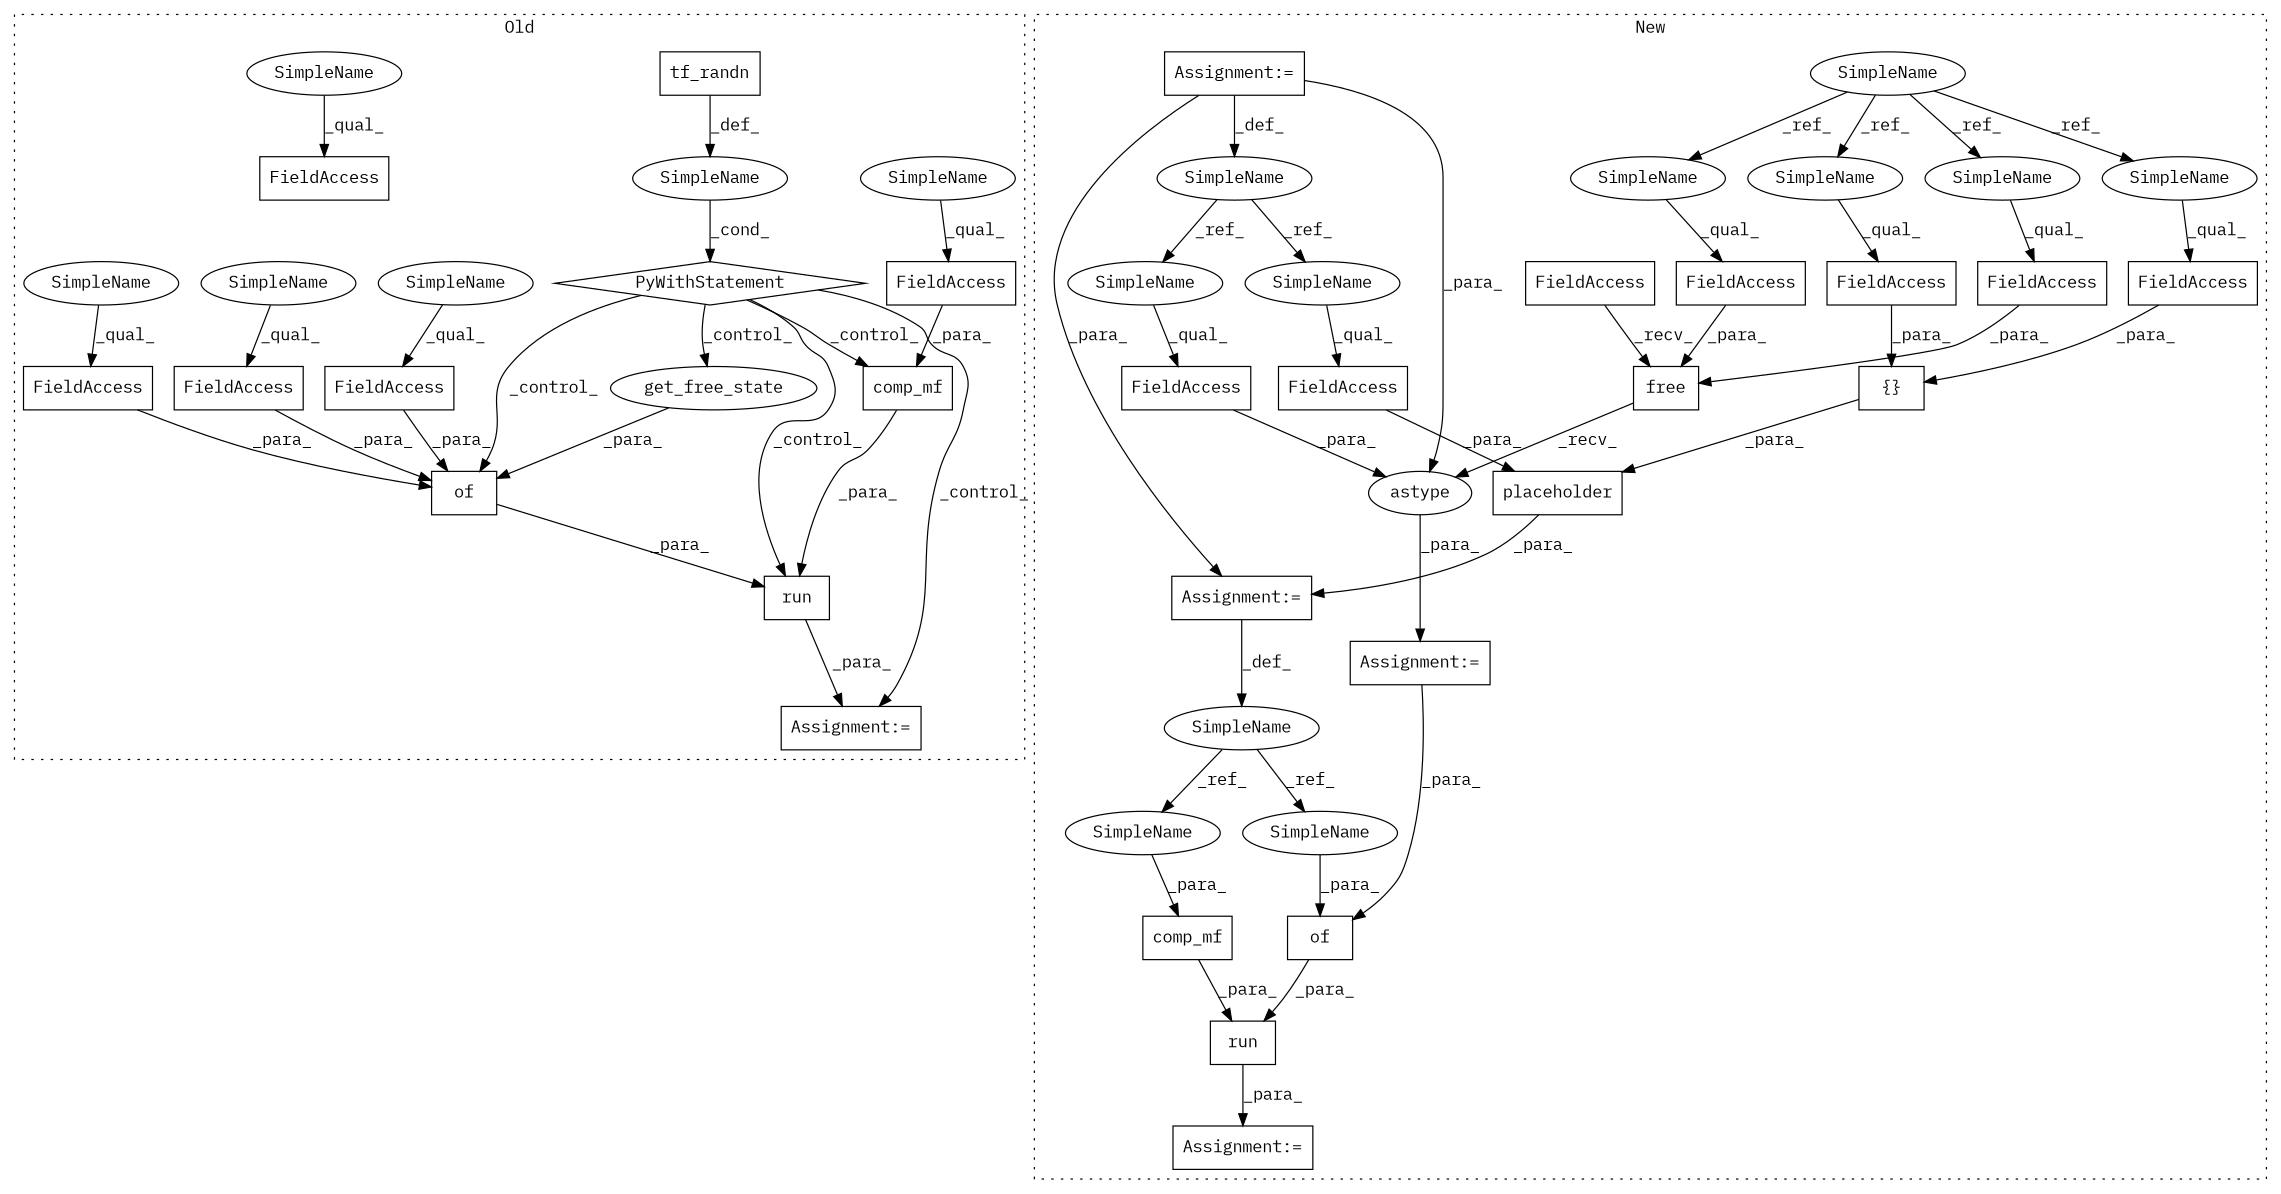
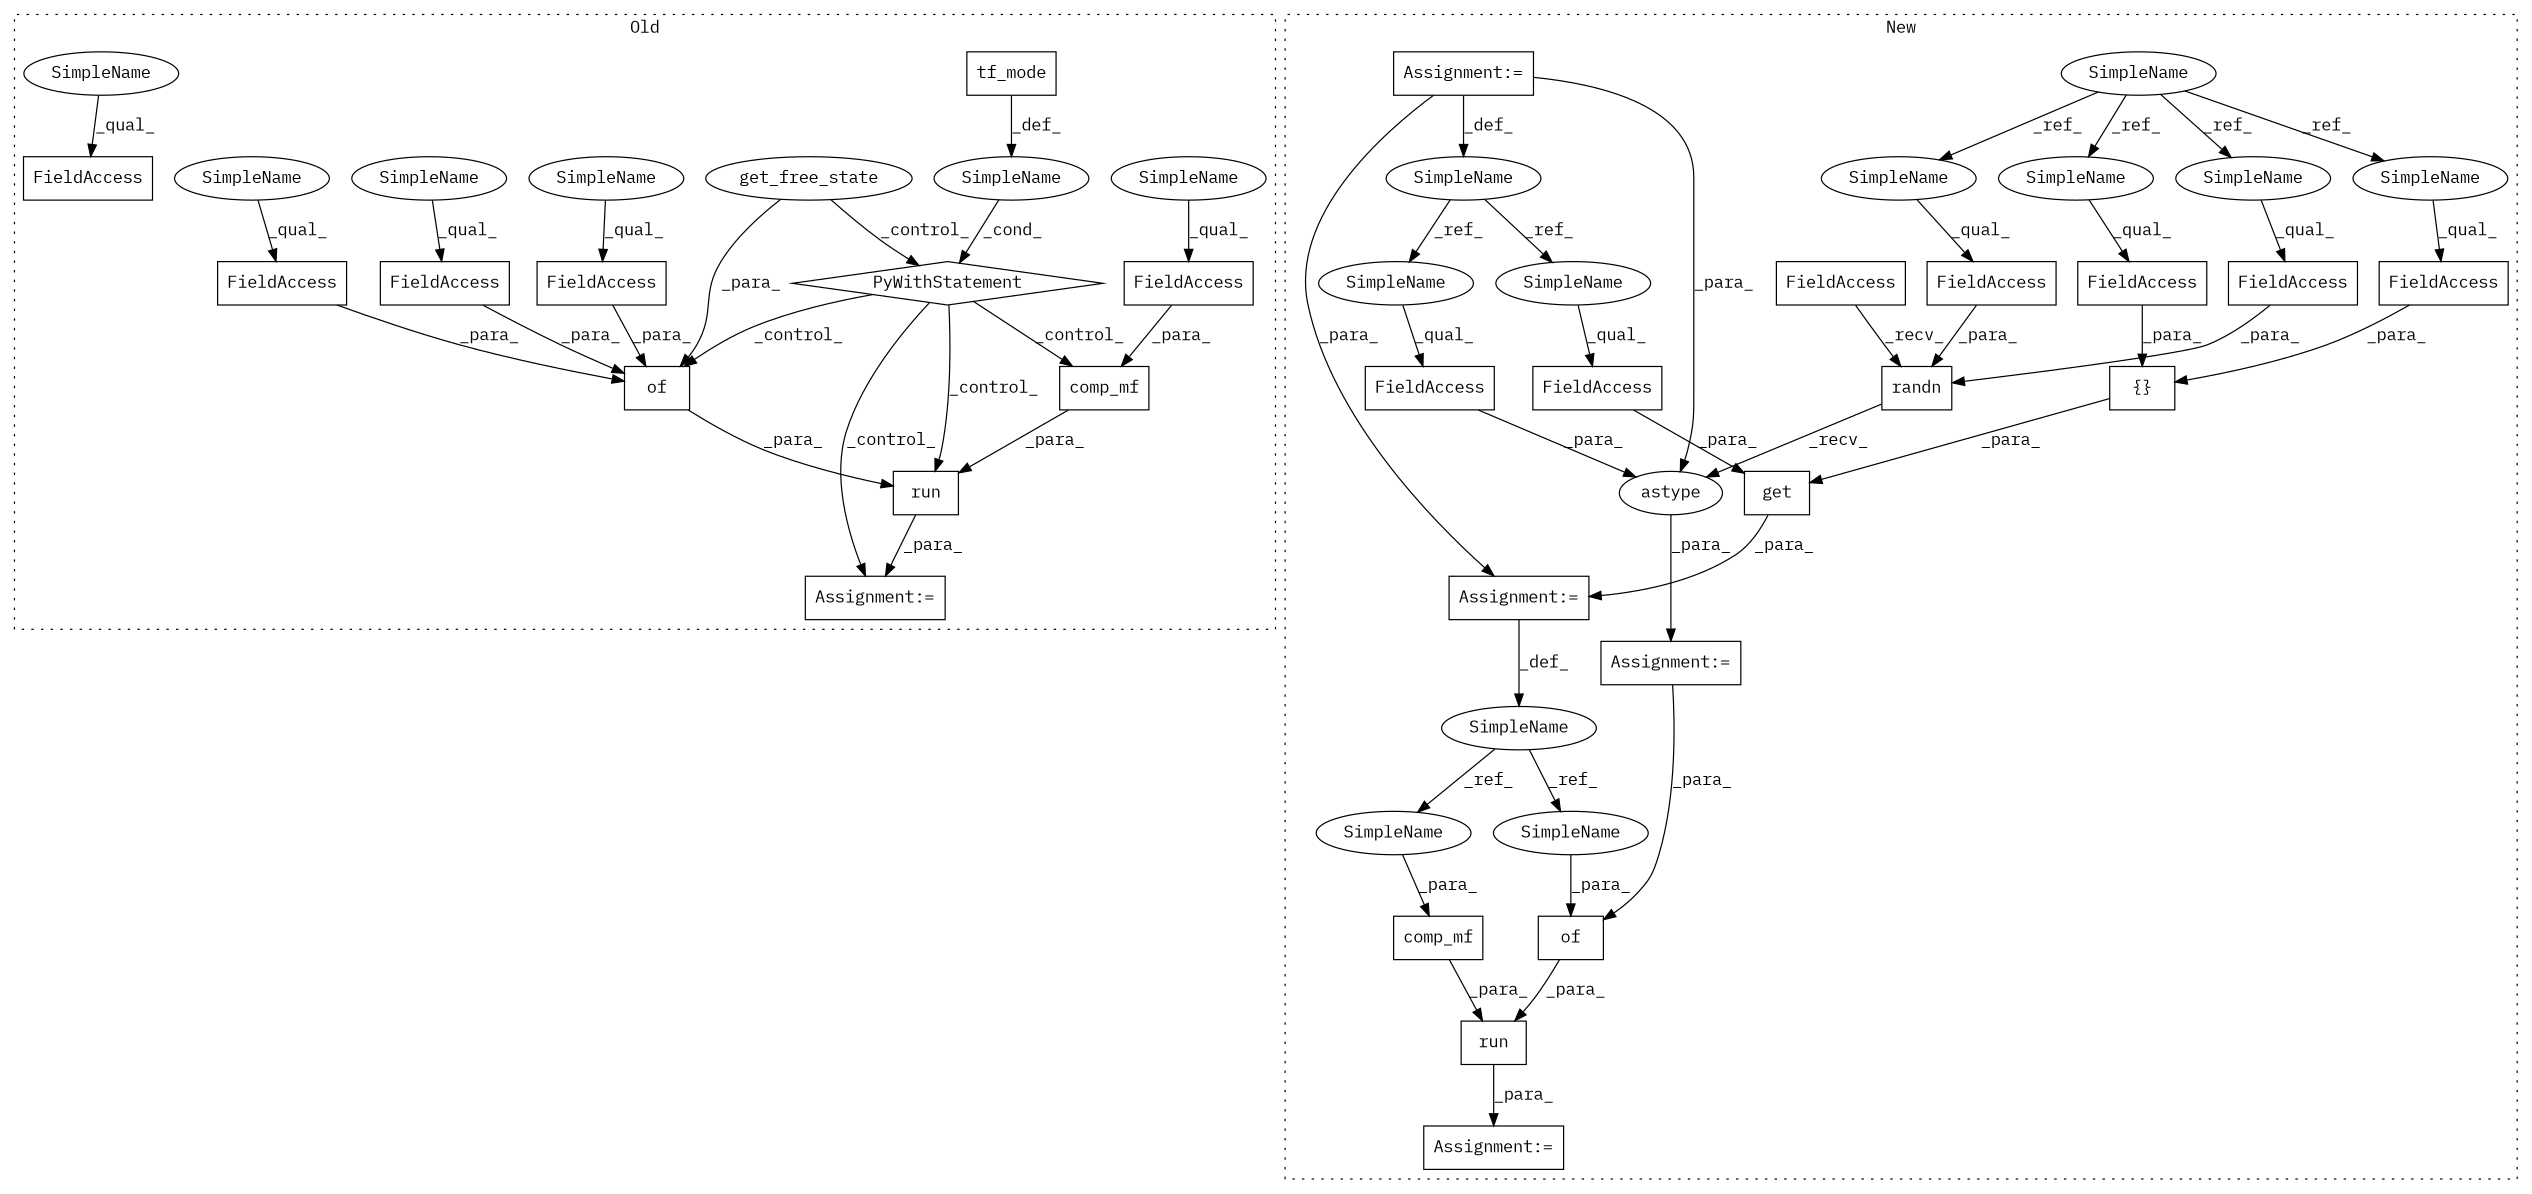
(710, 74) -> (1011, 74)
(702, 329) -> (868, 231)
(1666, 388) -> (1917, 388)
(1558, 493) -> (1777, 493)
